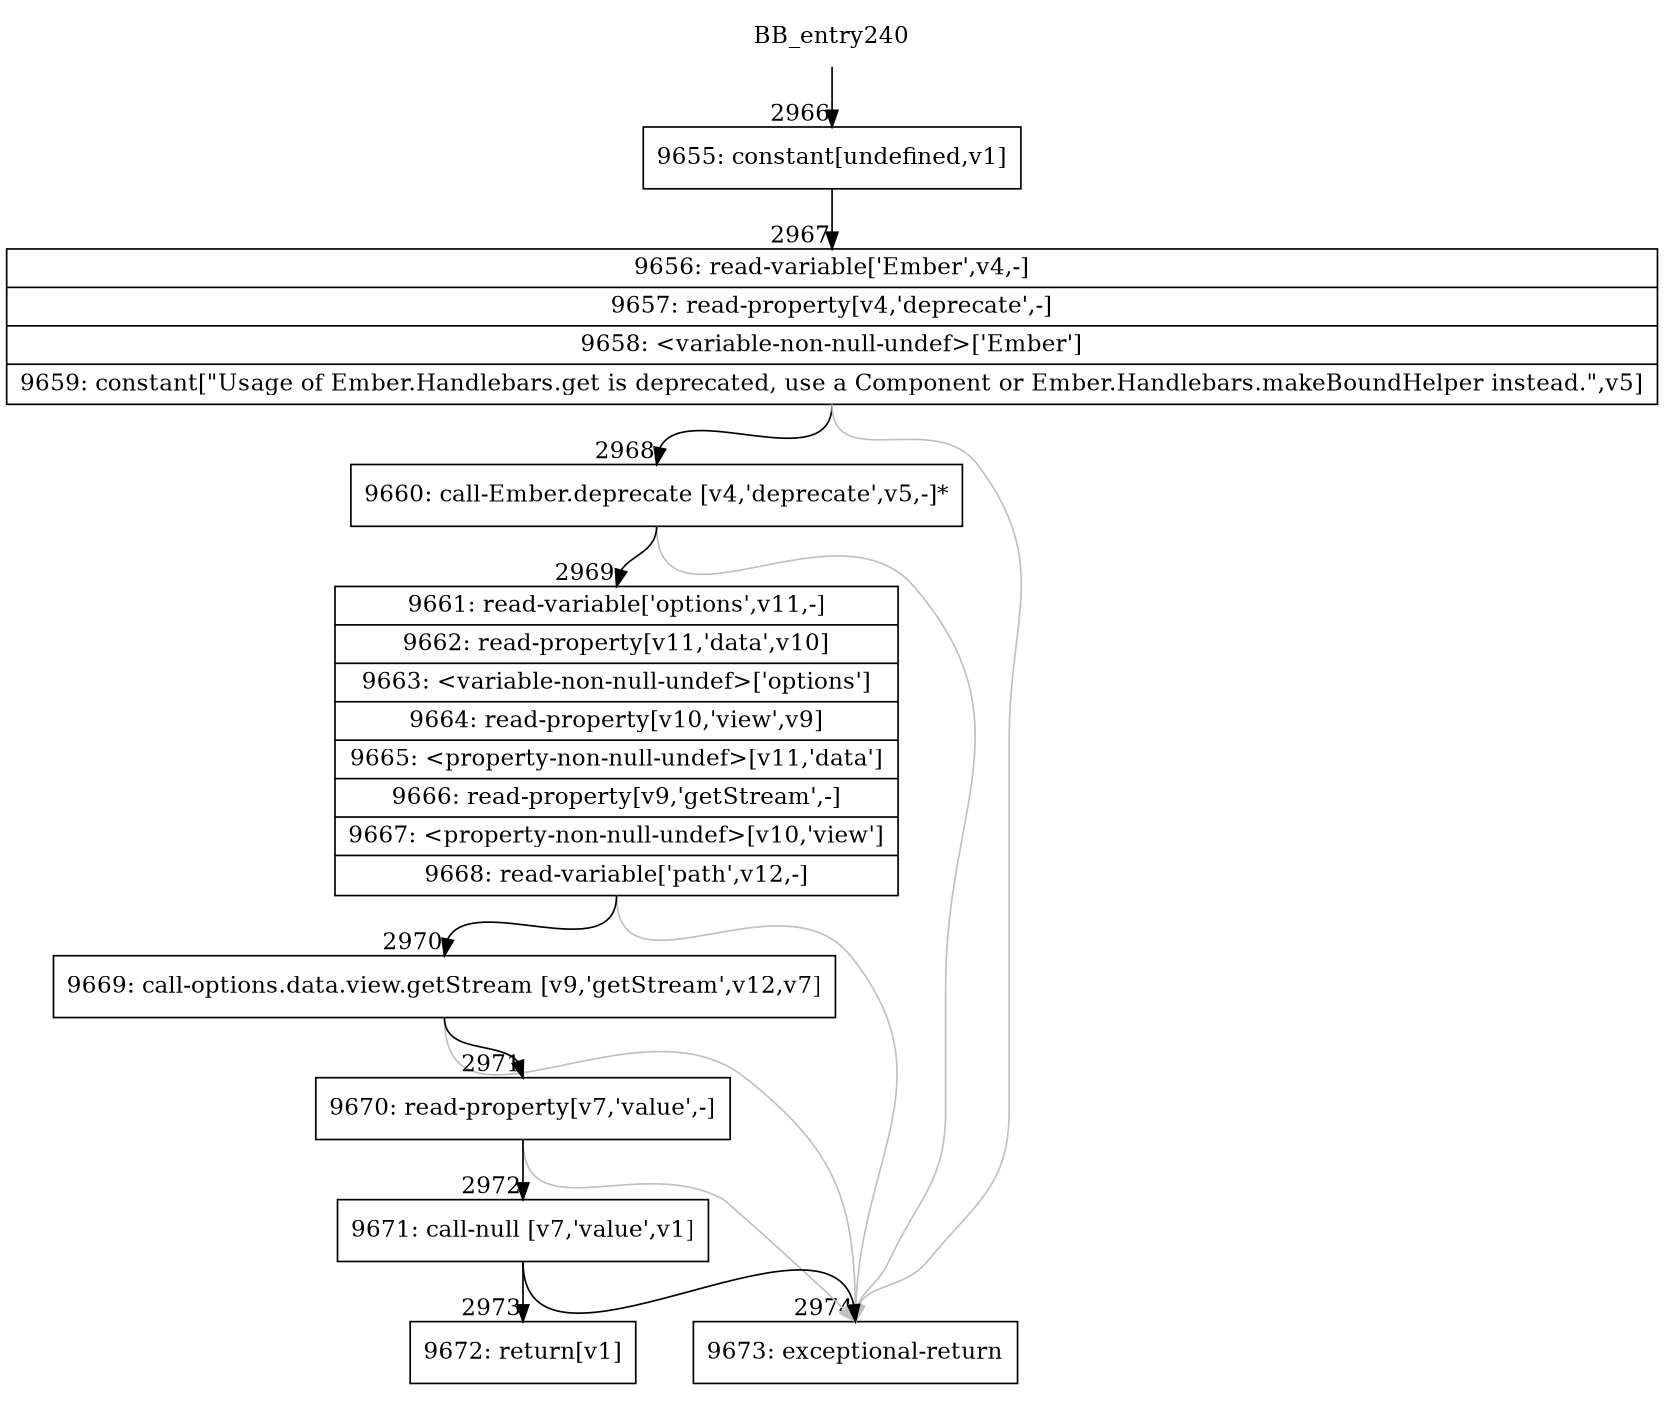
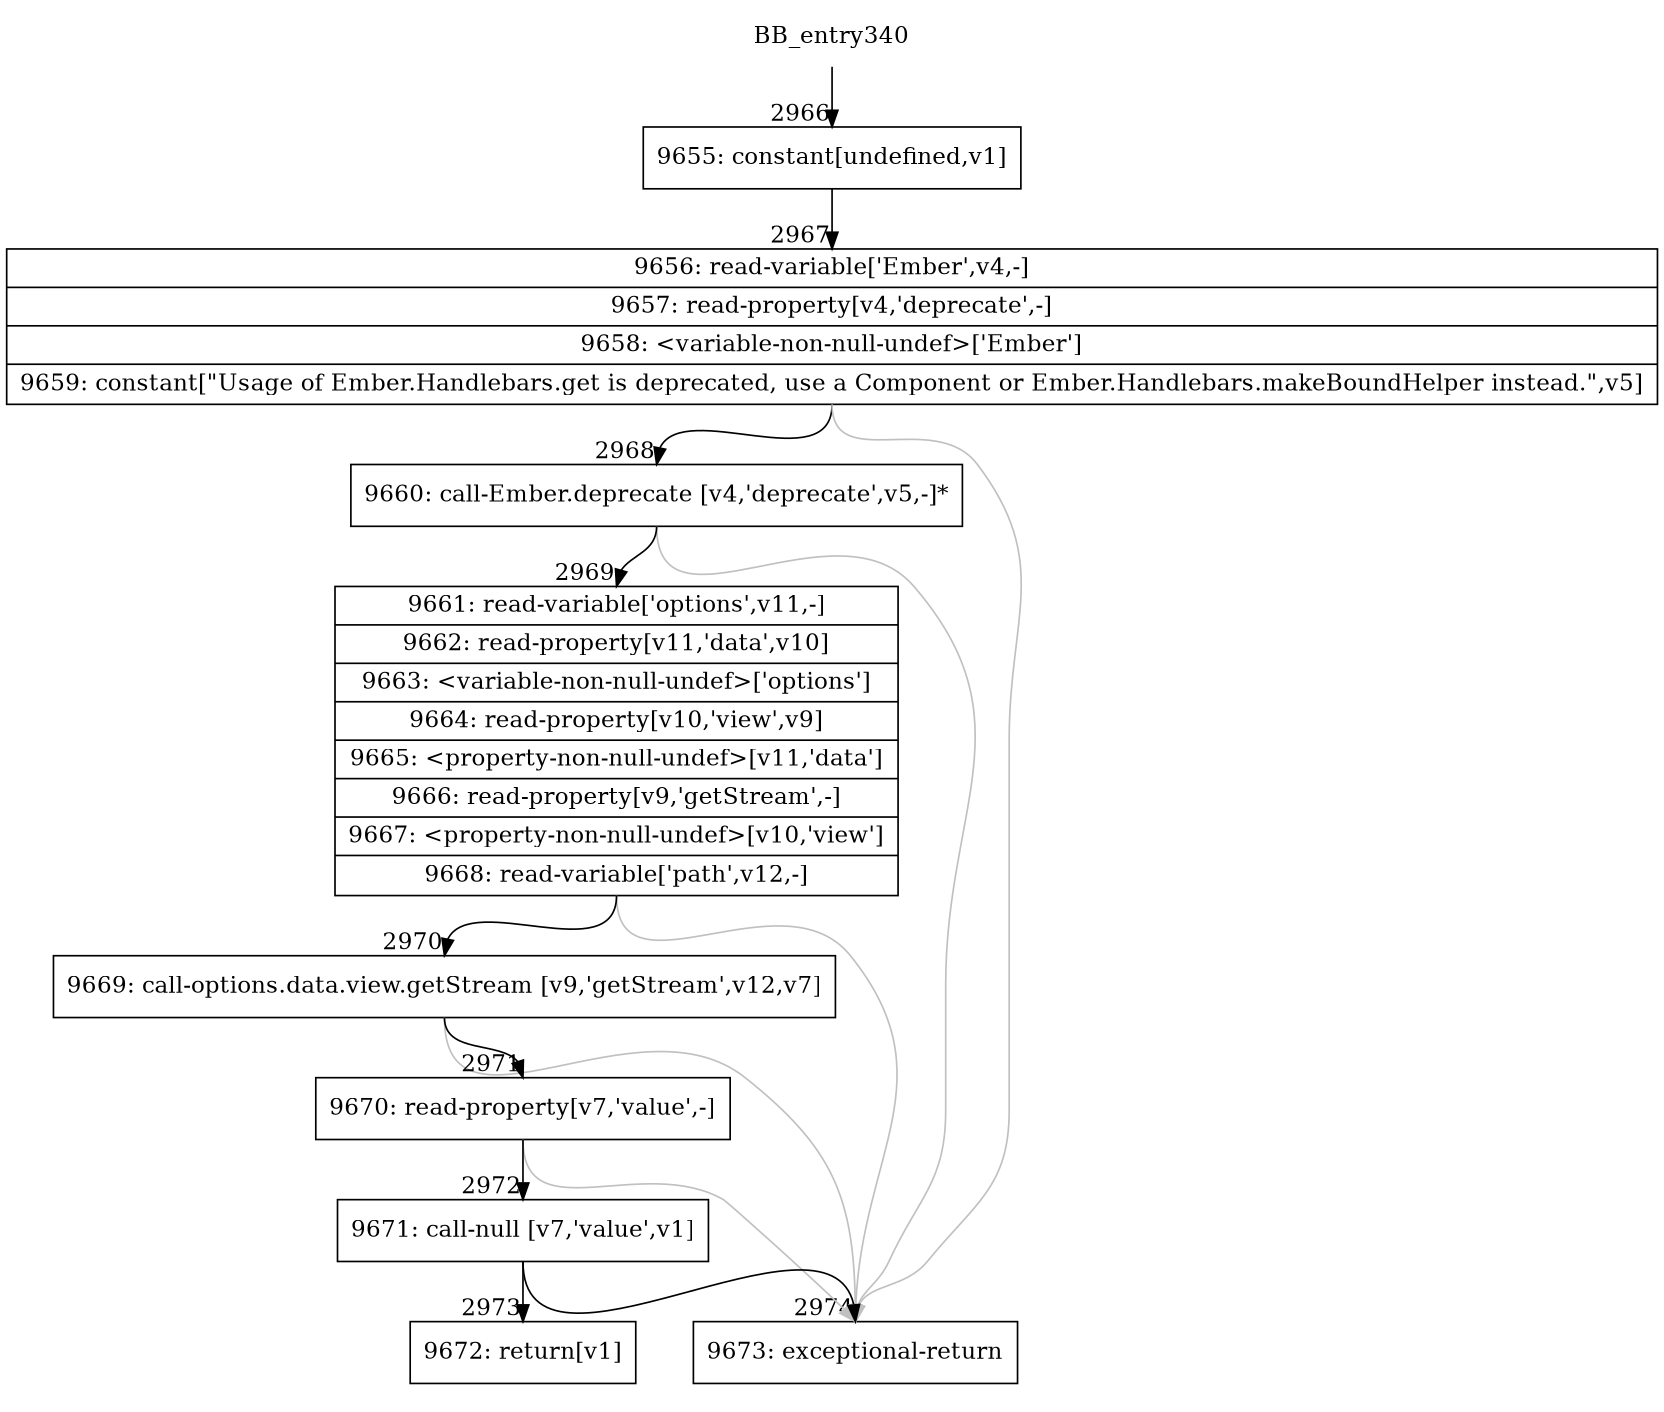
(832, 37) -> (832, 37)
